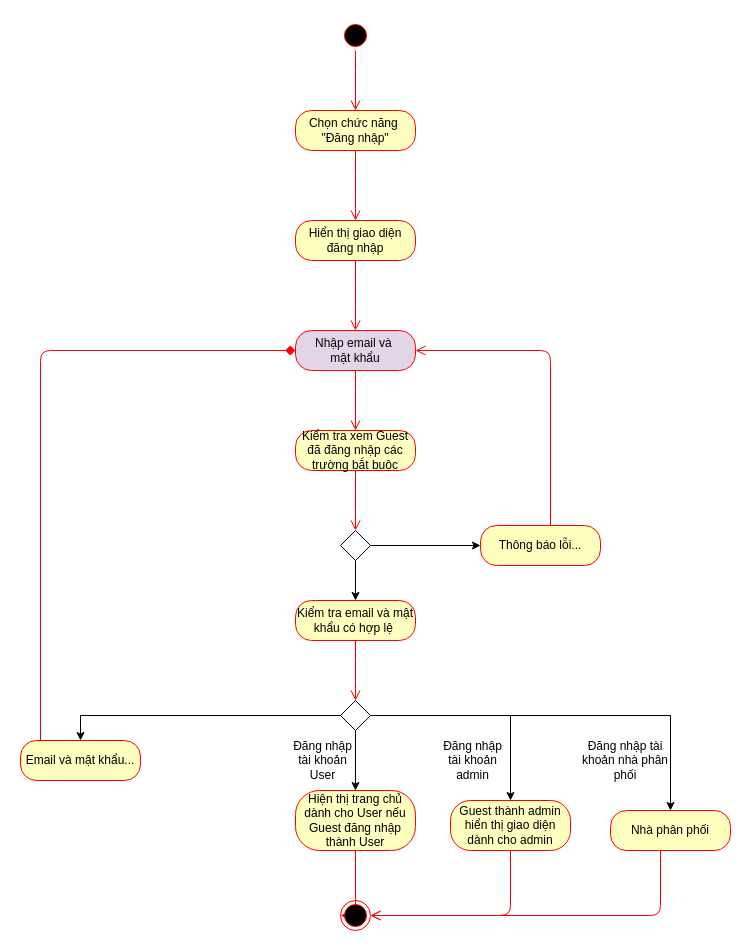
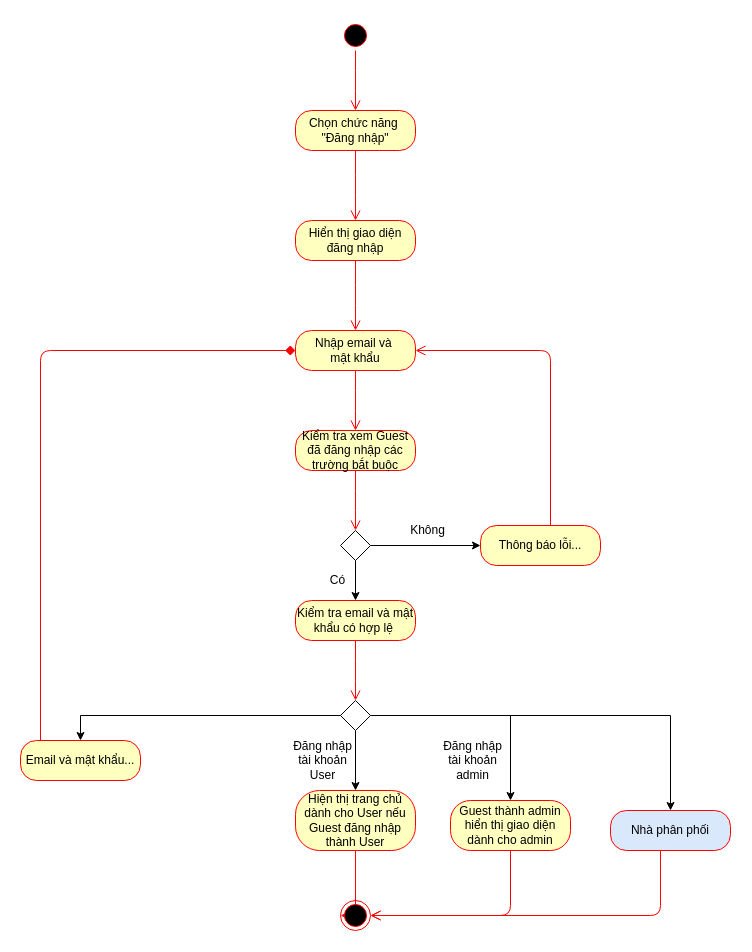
(356, 351) -> (356, 351)
none -> (428, 531)
none -> (338, 581)
(626, 761) -> none
(671, 831) -> (671, 831)
